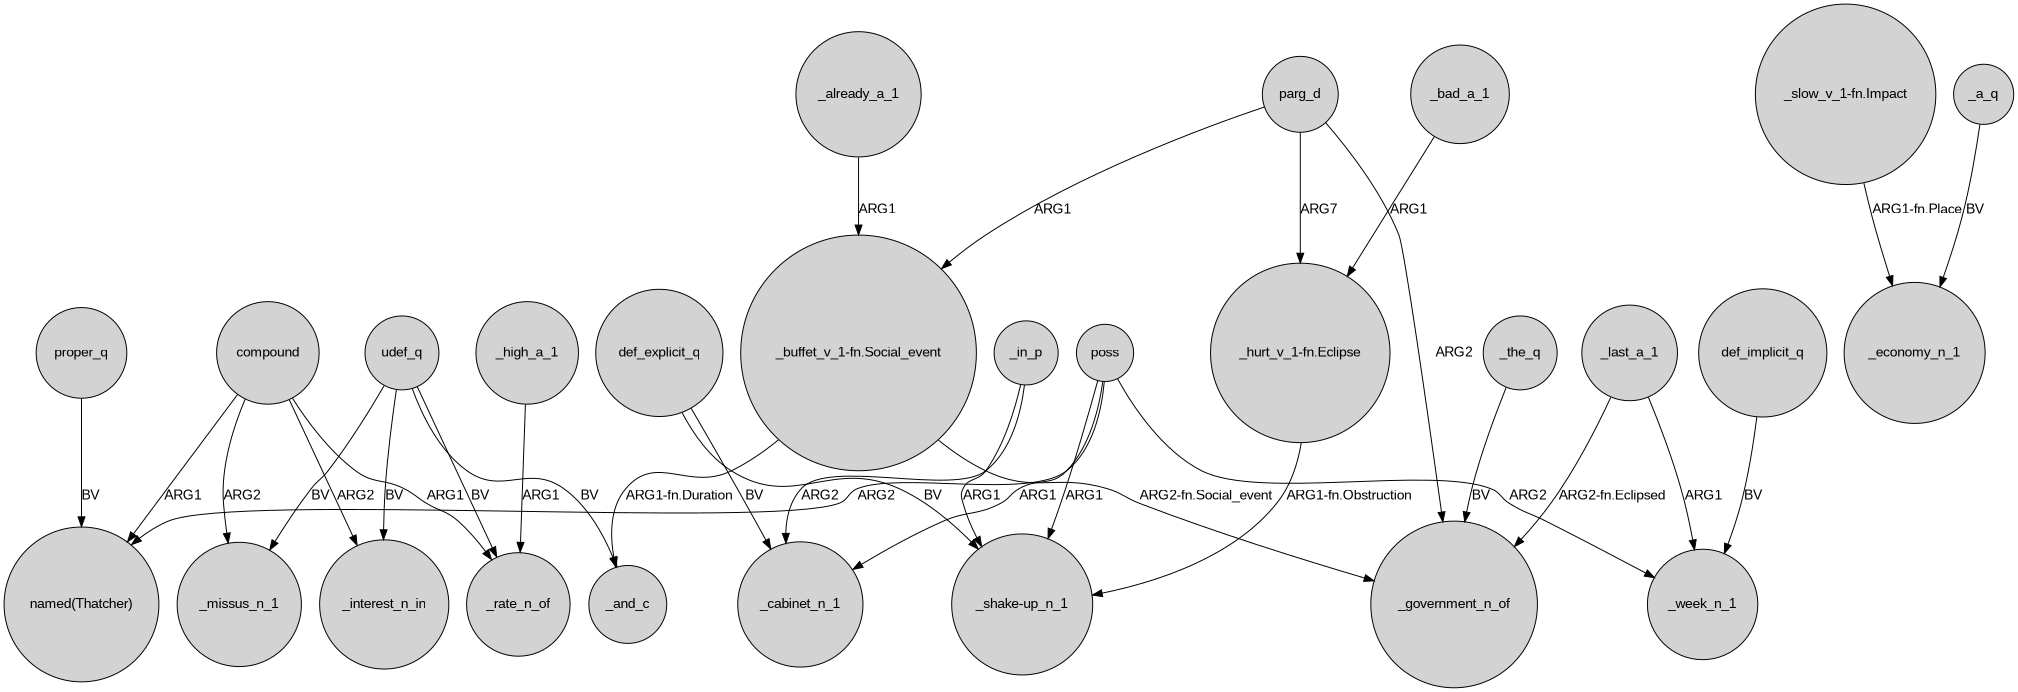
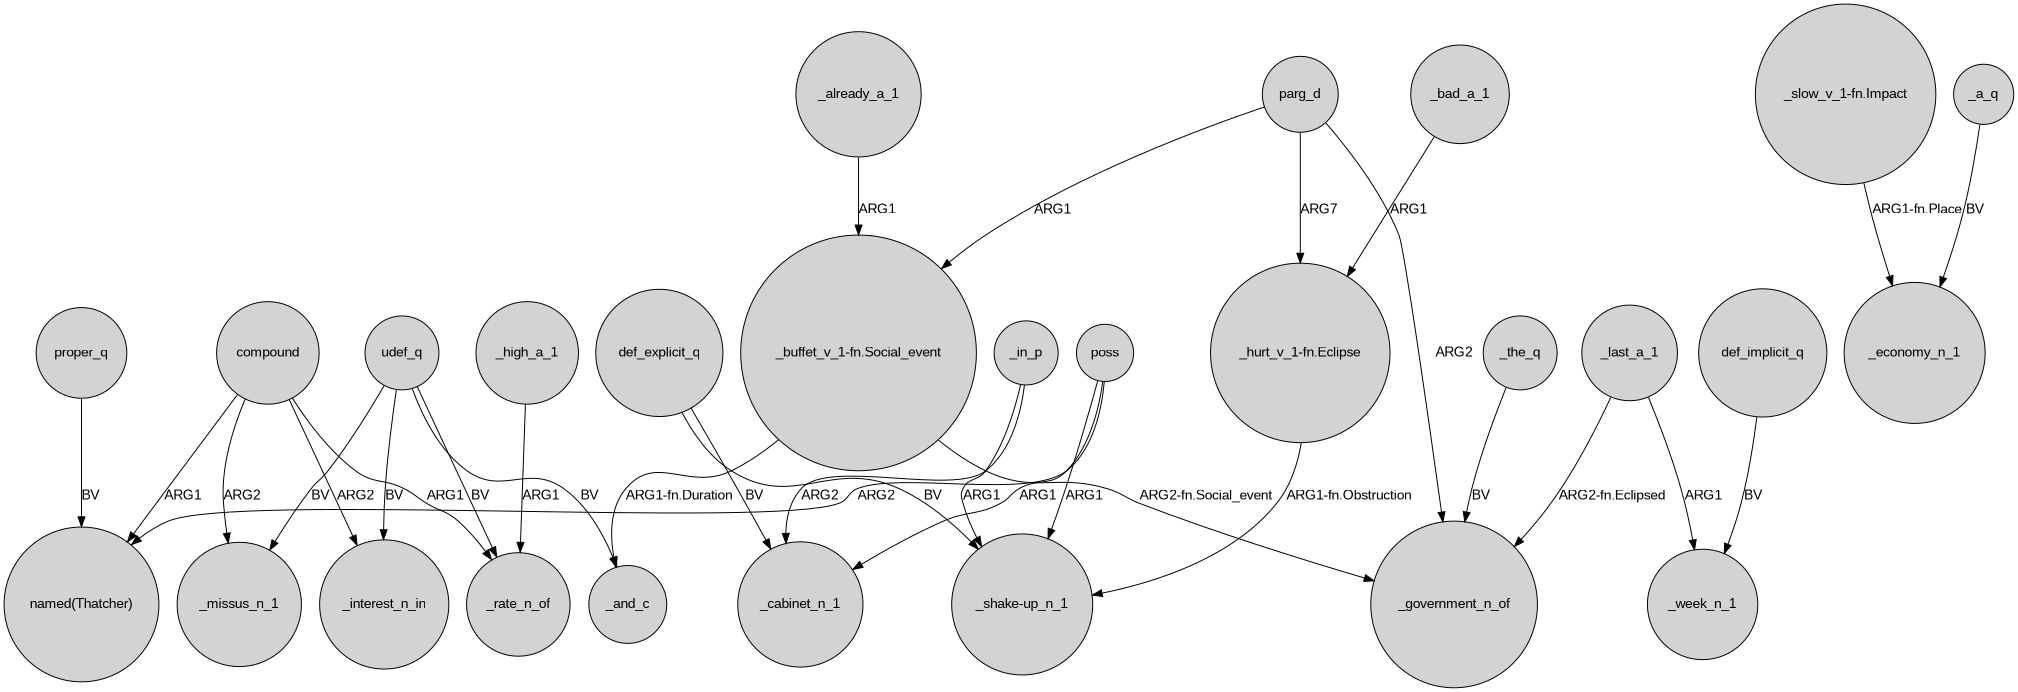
(1371, 481) -> none
